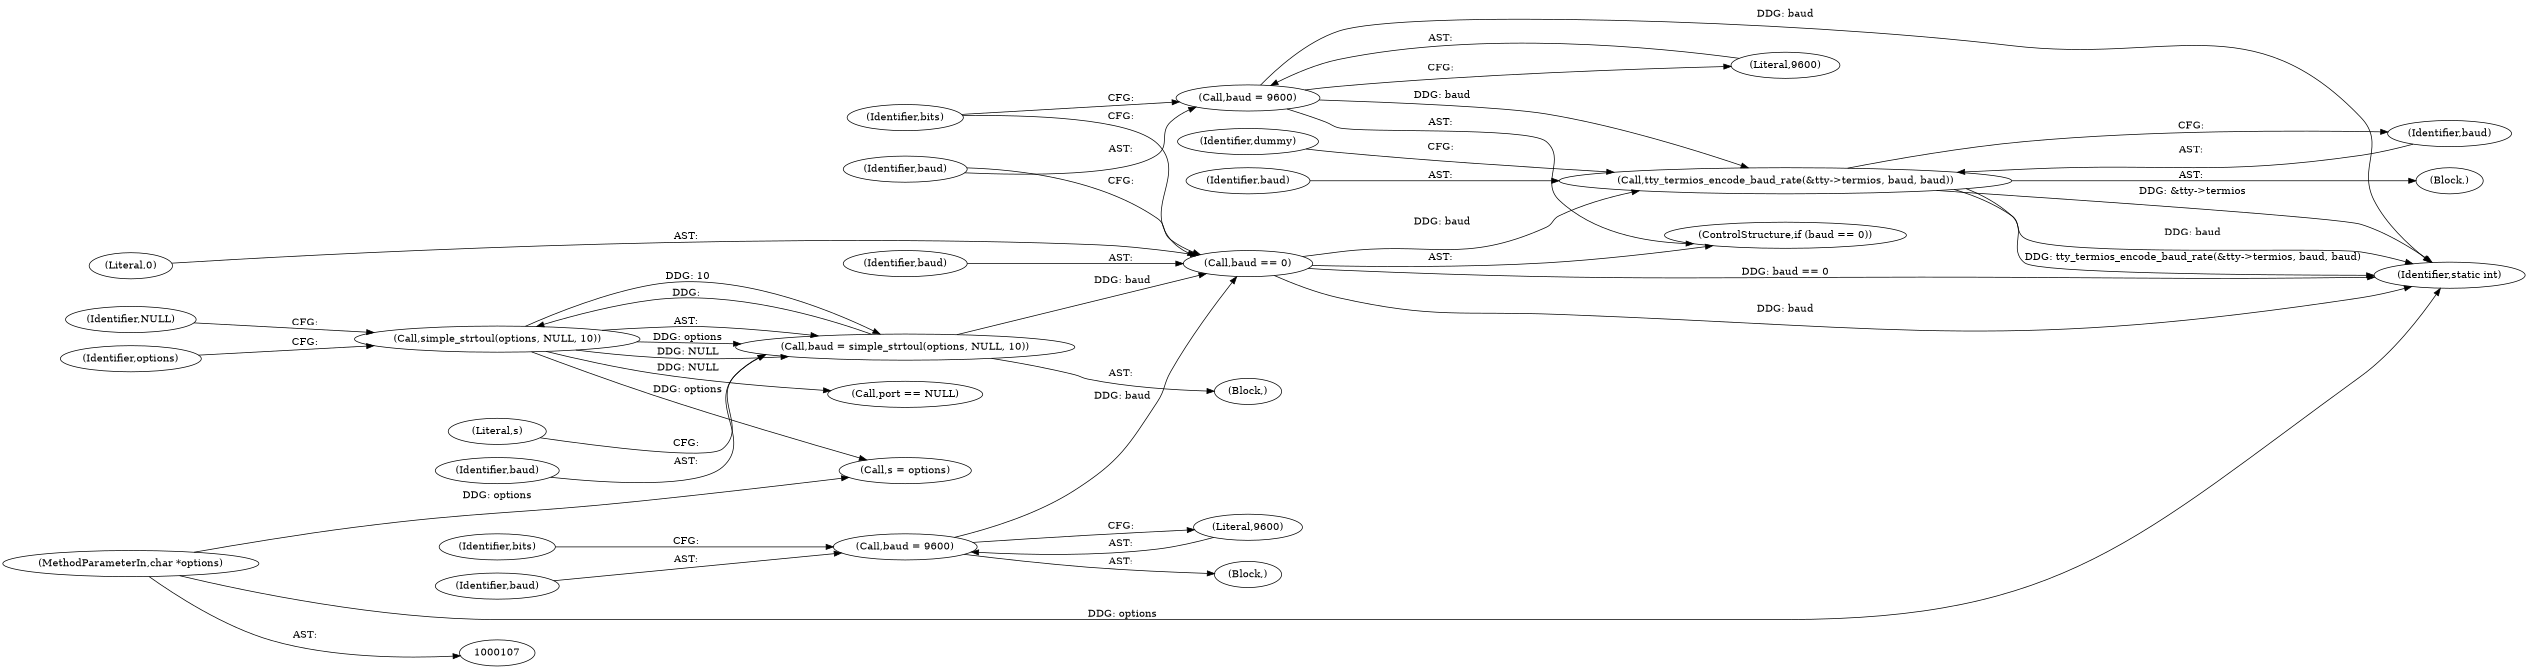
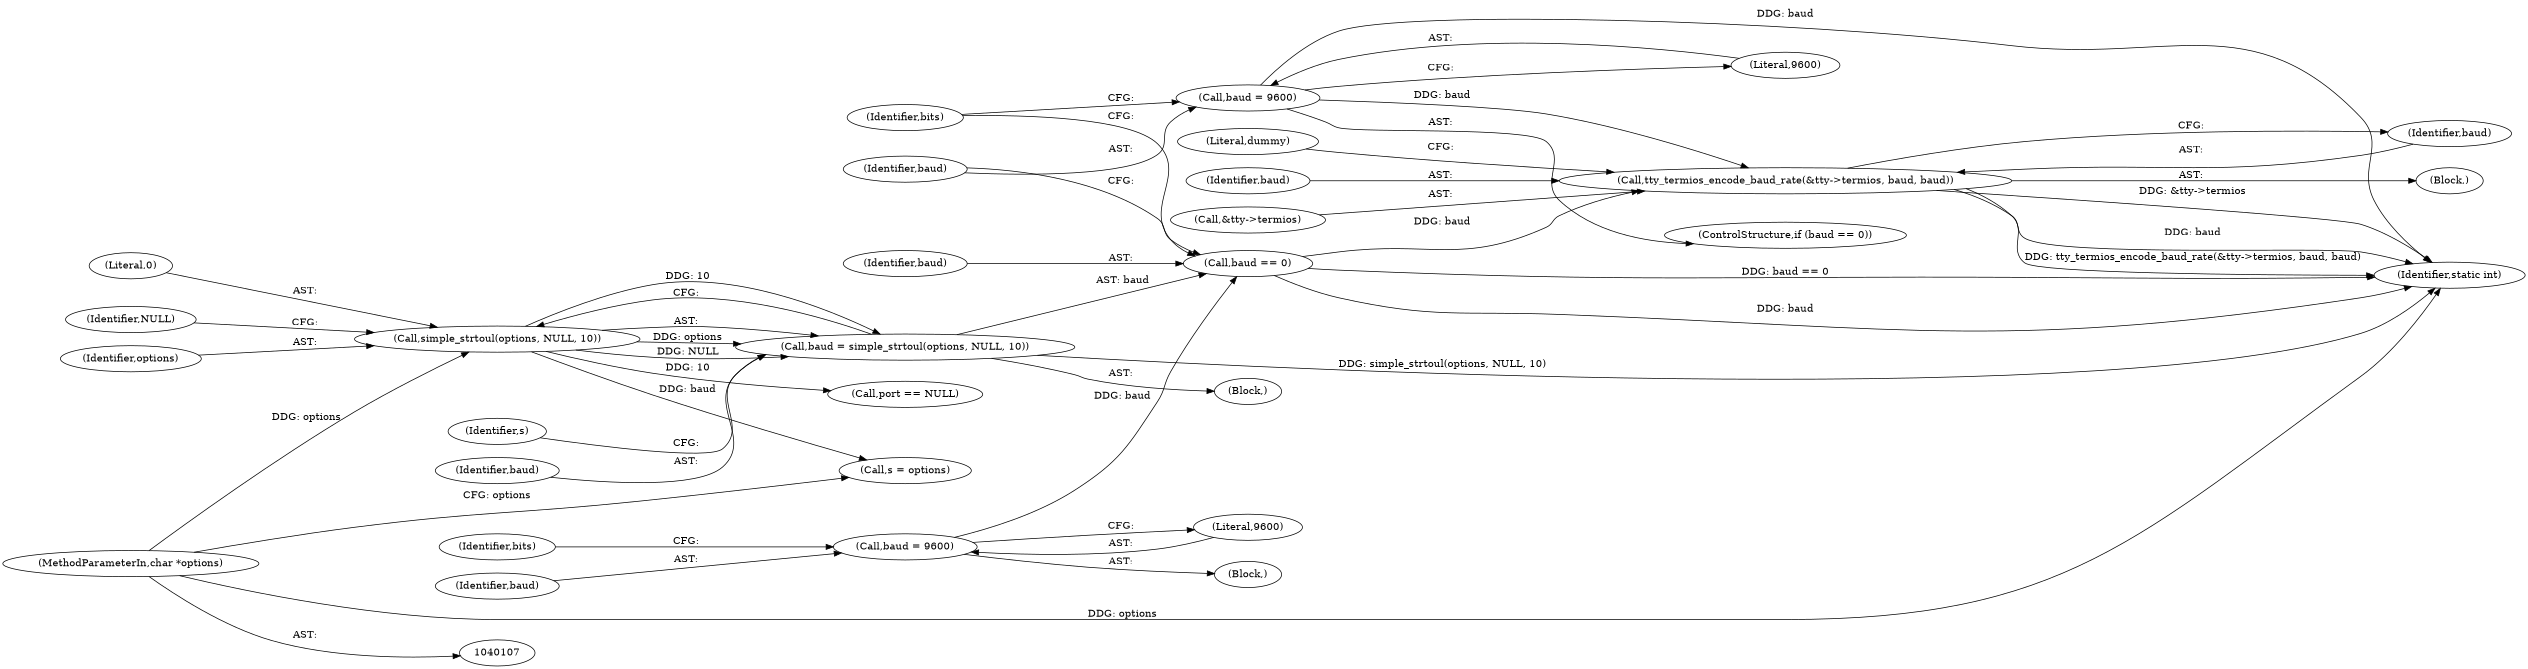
(1248, 142) -> (1248, 142)
none -> (1248, 220)
(681, 242) -> (298, 299)
(1509, 265) -> none
(1123, 281) -> (1123, 281)
(688, 293) -> (688, 293)
(307, 342) -> (307, 342)
(688, 368) -> (688, 368)
none -> (1741, 379)
(688, 390) -> (688, 390)
(497, 431) -> (497, 431)
none -> (301, 445)
(497, 496) -> (497, 496)
(497, 653) -> (497, 653)
